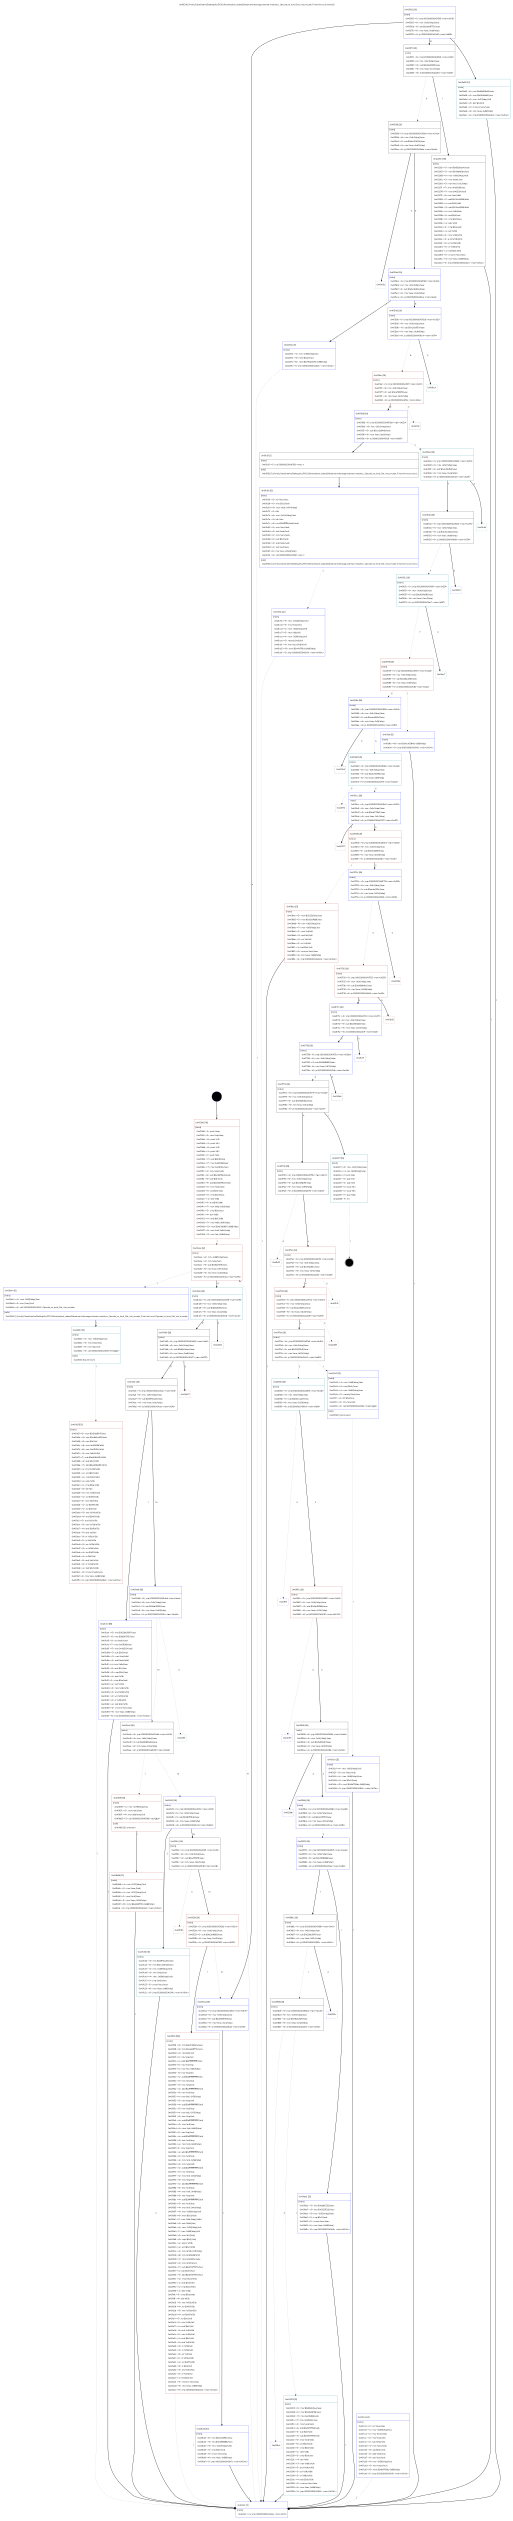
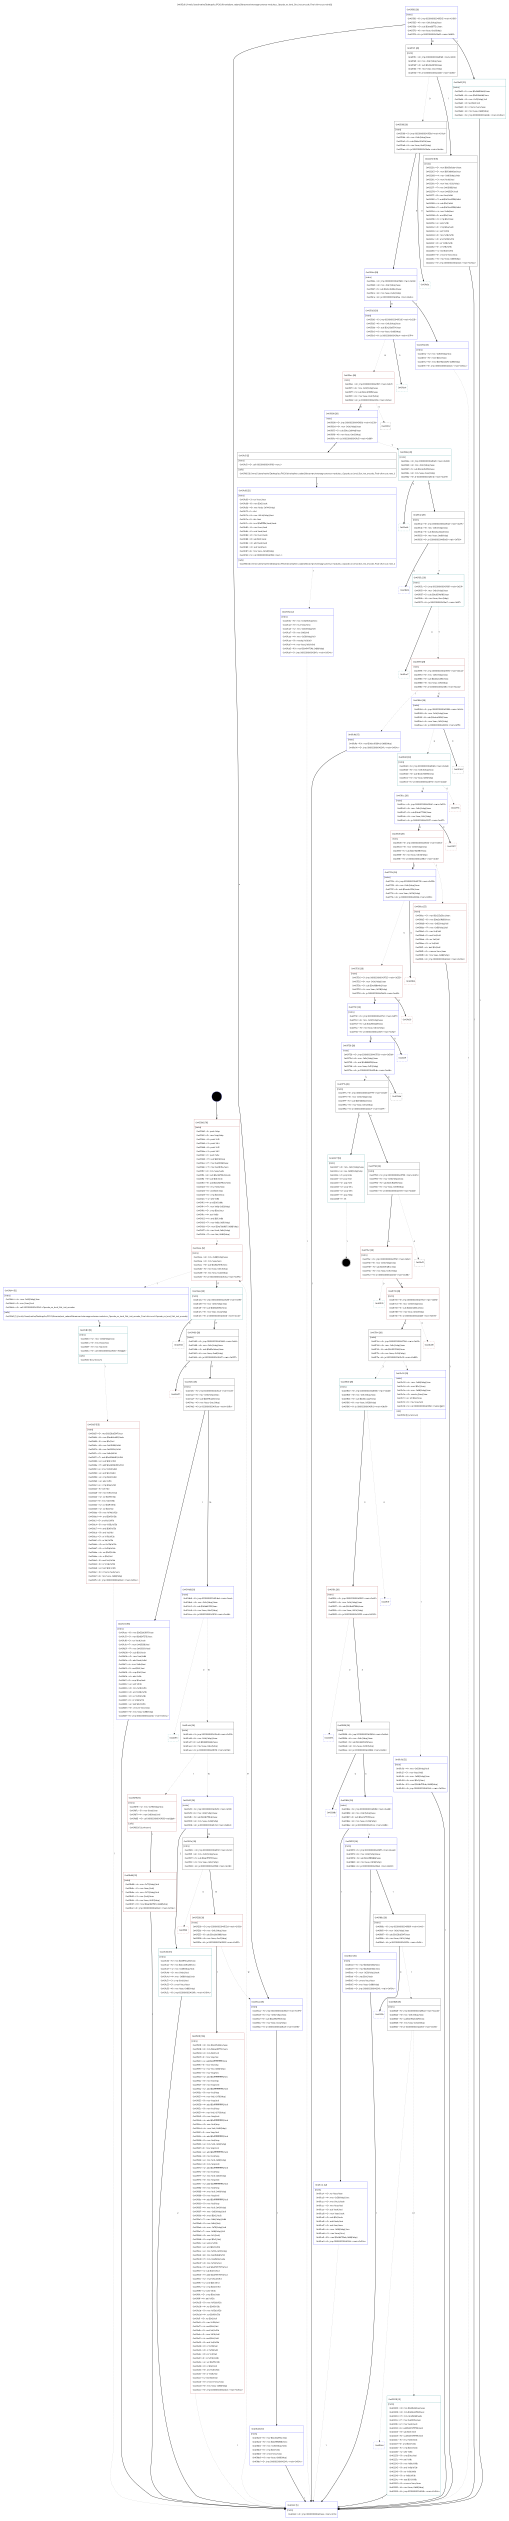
none -> (340, 2003)
